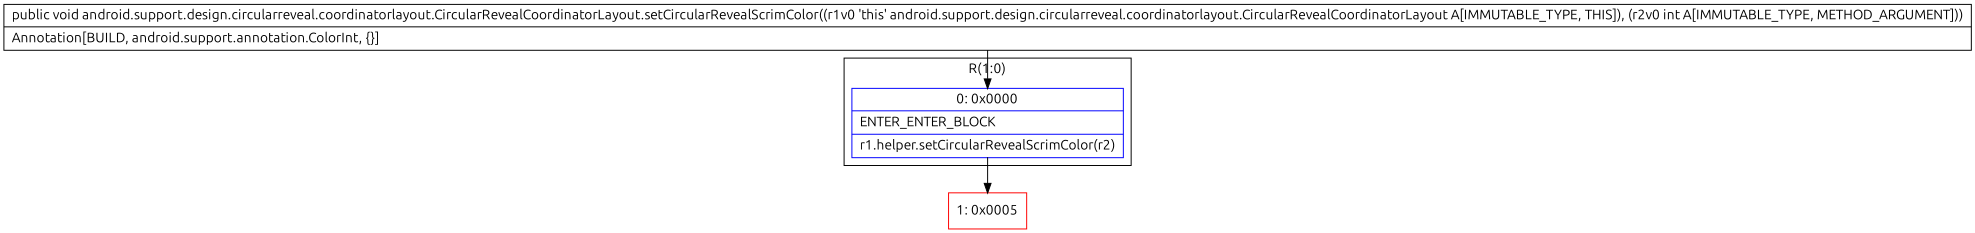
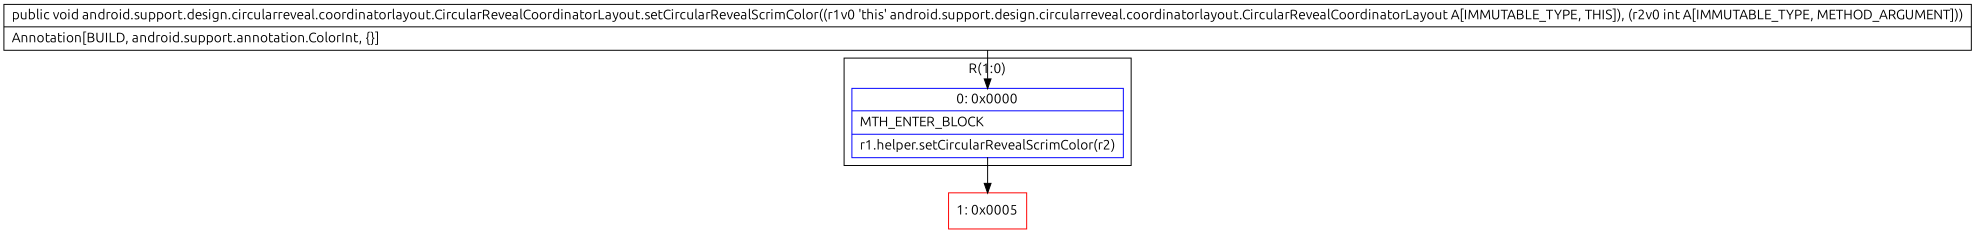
(928, 122) -> (922, 122)
